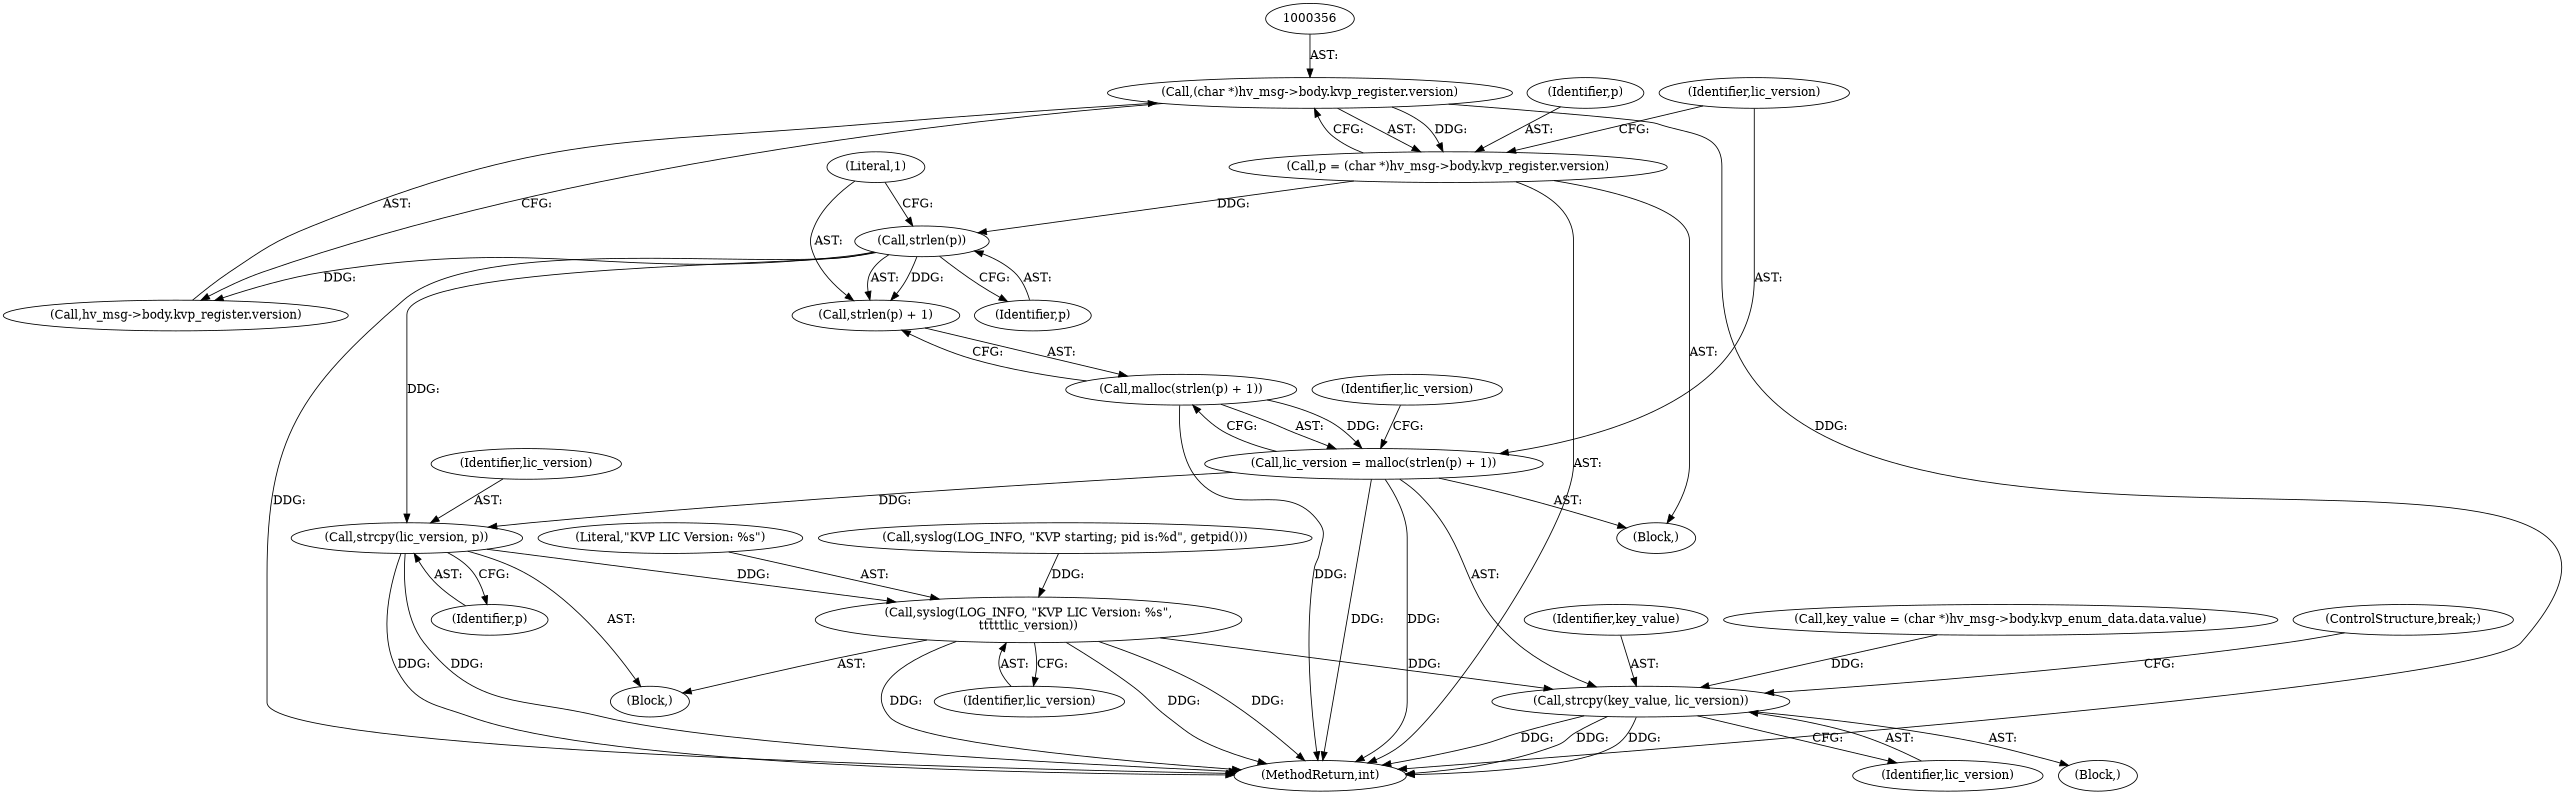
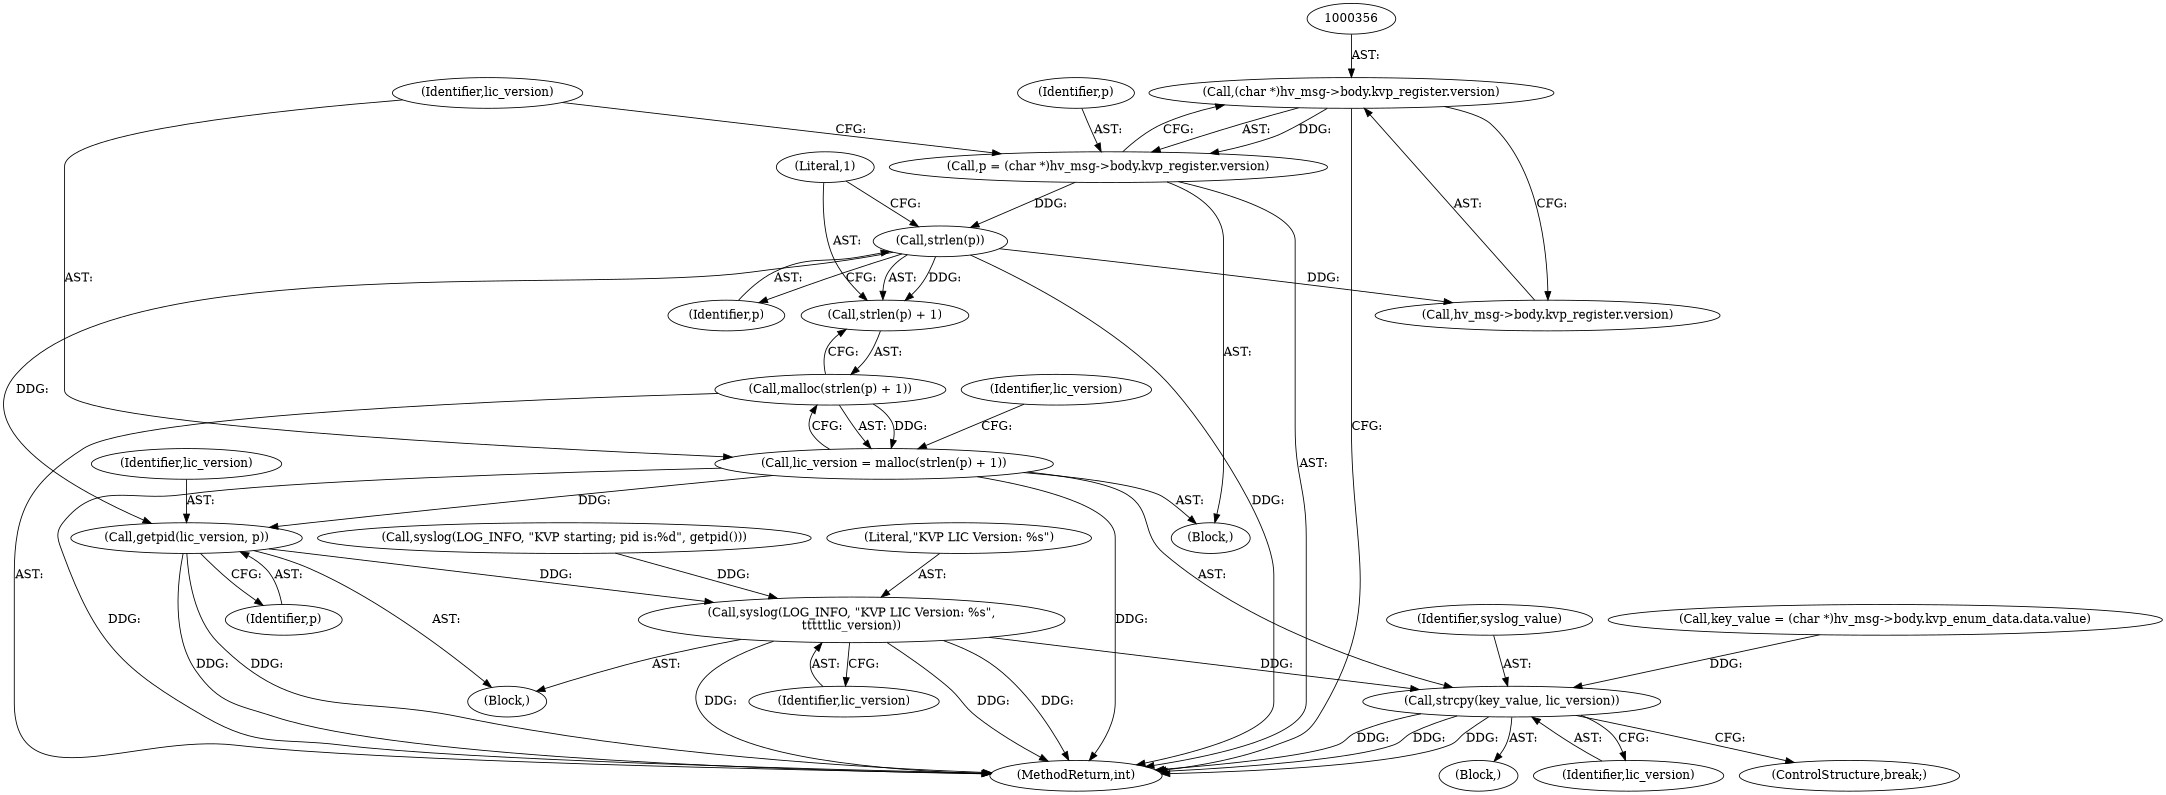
(1833, 427) -> (1369, 427)
(407, 538) -> (187, 538)
(1333, 575) -> (31, 575)
(1616, 620) -> (1490, 620)
(2060, 669) -> (1681, 738)
